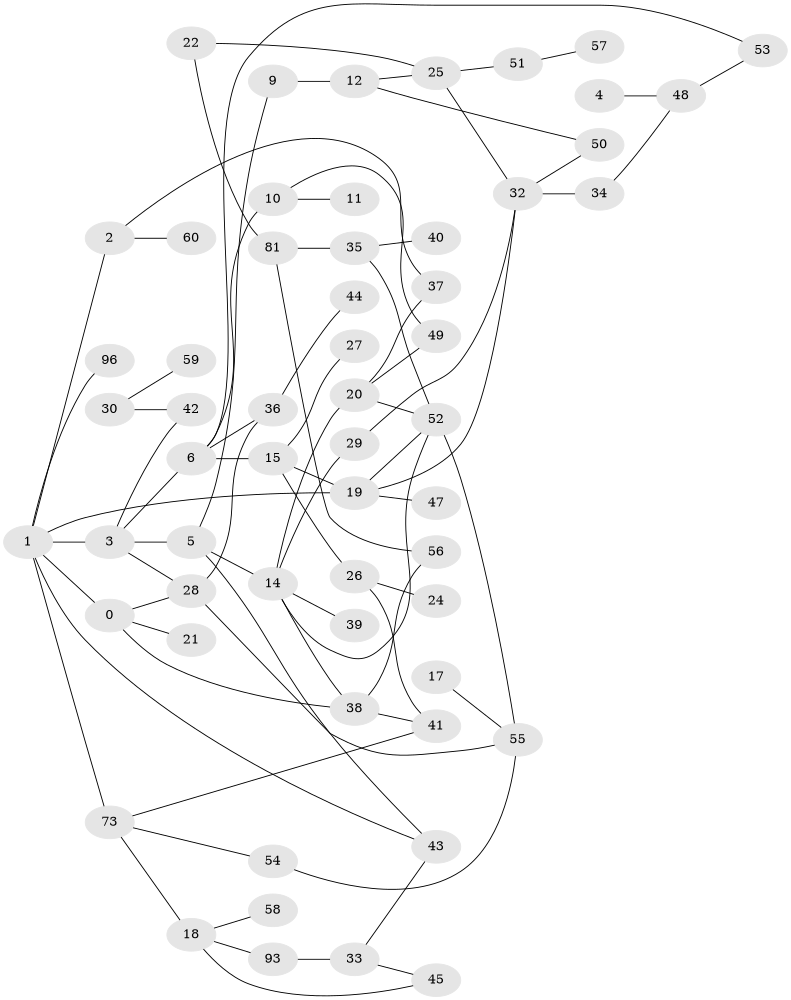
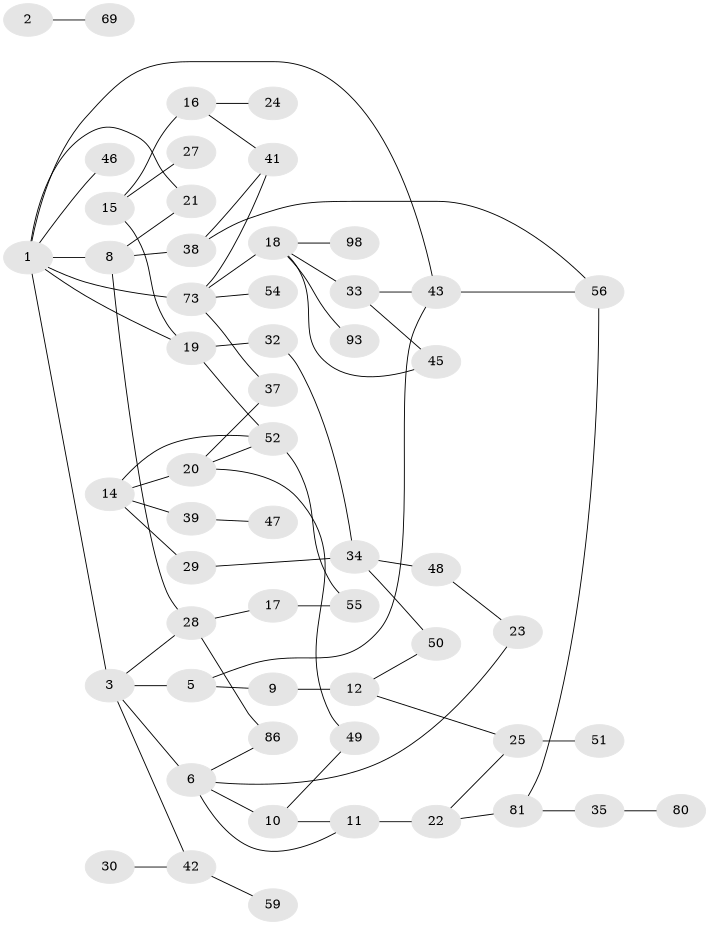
(599, 47) -> none
(763, 51) -> (518, 632)
(599, 96) -> none
(477, 133) -> none
(307, 139) -> (227, 338)
(559, 169) -> (399, 603)
(191, 238) -> (110, 20)
(436, 238) -> (681, 811)
none -> (518, 292)
(355, 297) -> none
(404, 338) -> none
(473, 342) -> (273, 562)
(110, 361) -> (110, 160)
(151, 385) -> (232, 886)
(69, 390) -> (85, 136)
(273, 410) -> (273, 738)
(232, 459) -> (258, 849)
(396, 498) -> (232, 521)
(232, 563) -> none
(355, 577) -> (191, 103)
(110, 616) -> (110, 258)
(310, 648) -> none
(349, 743) -> (232, 614)
none -> (396, 822)
(442, 880) -> none
(273, 910) -> (355, 243)
(314, 959) -> (314, 268)
